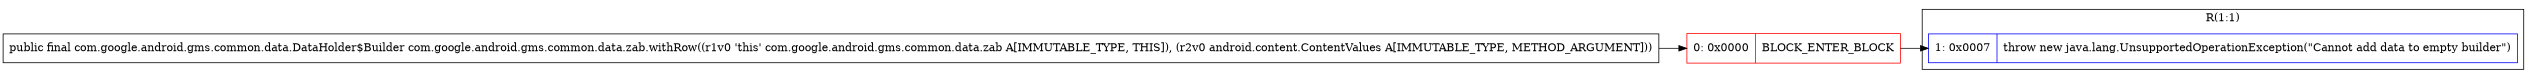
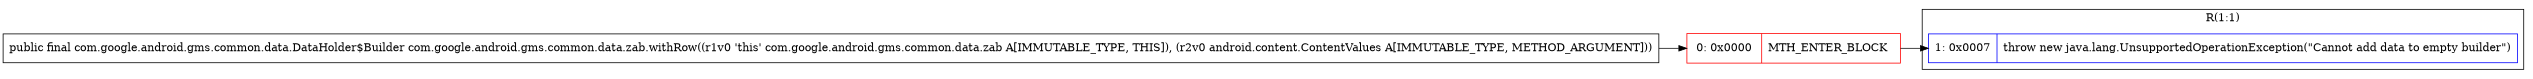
(1828, 48) -> (1828, 48)
